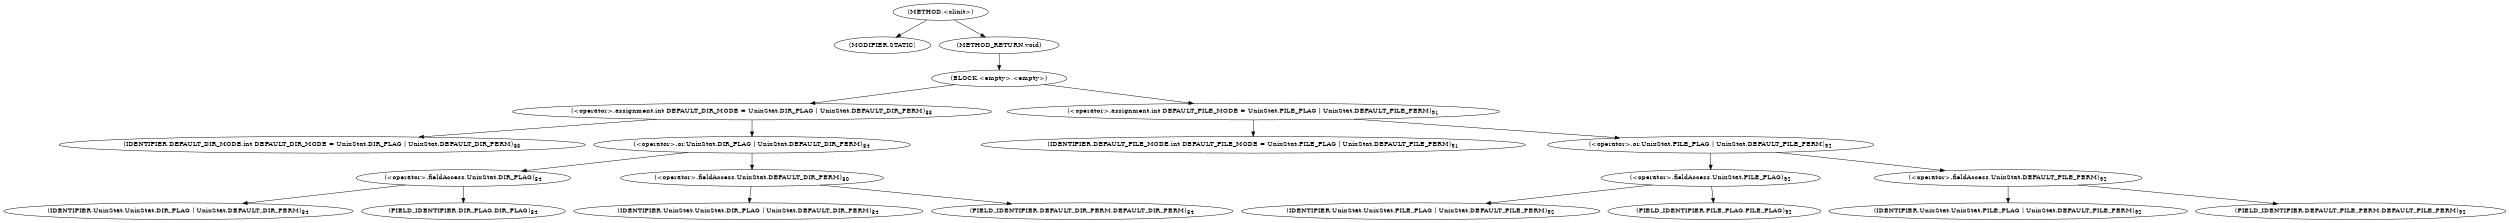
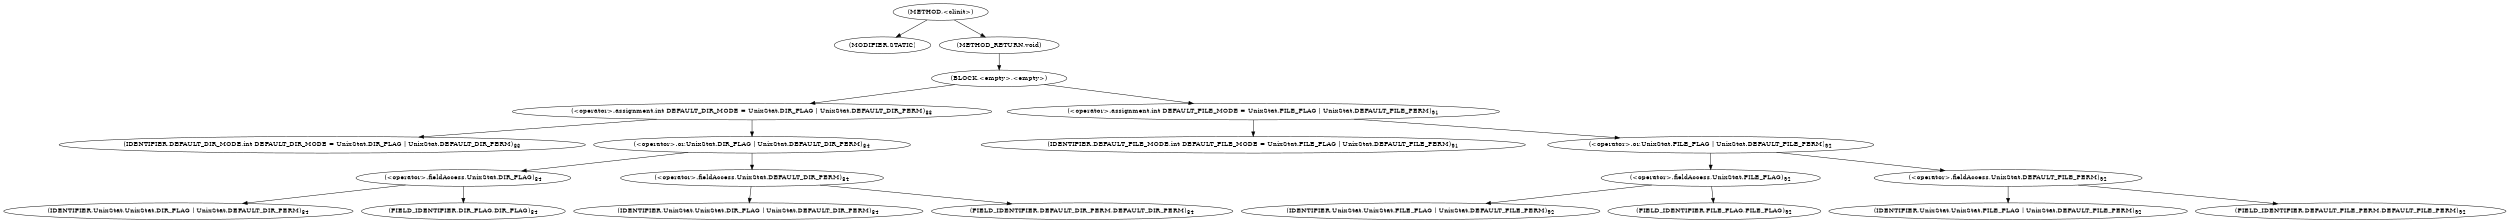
(846, 177) -> (846, 177)
